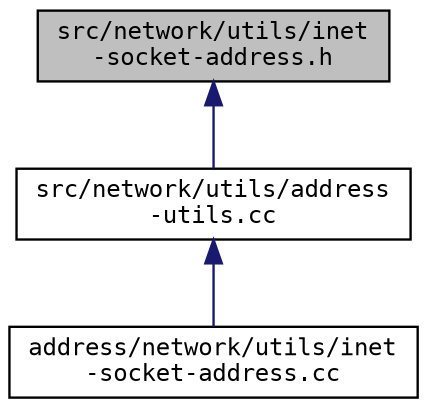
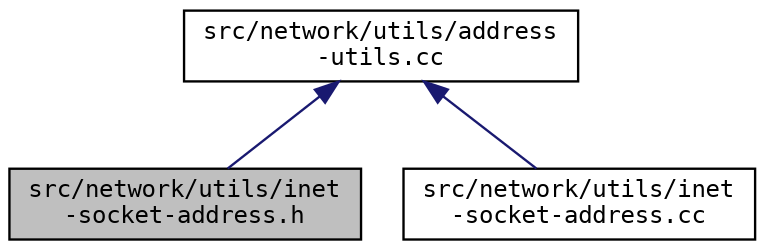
(214, 137) -> (274, 132)
(214, 362) -> (579, 204)
